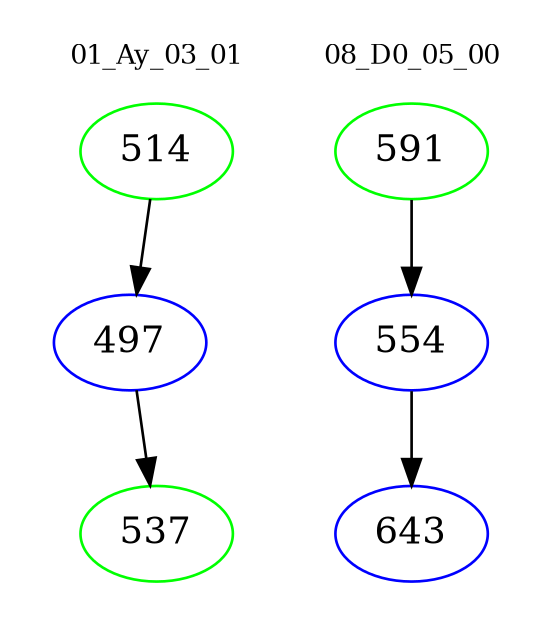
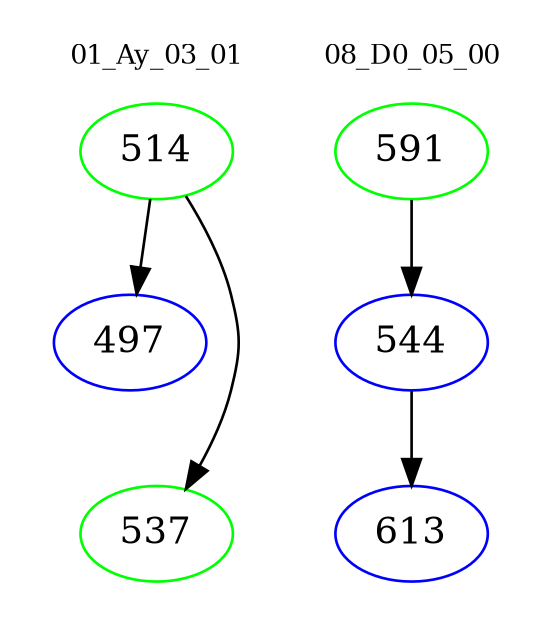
(412, 343) -> (412, 343)
(141, 424) -> (238, 329)
(412, 534) -> (412, 534)
